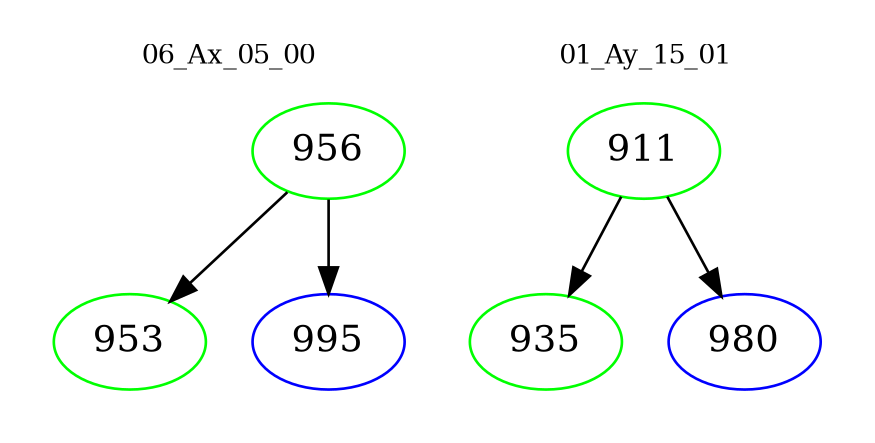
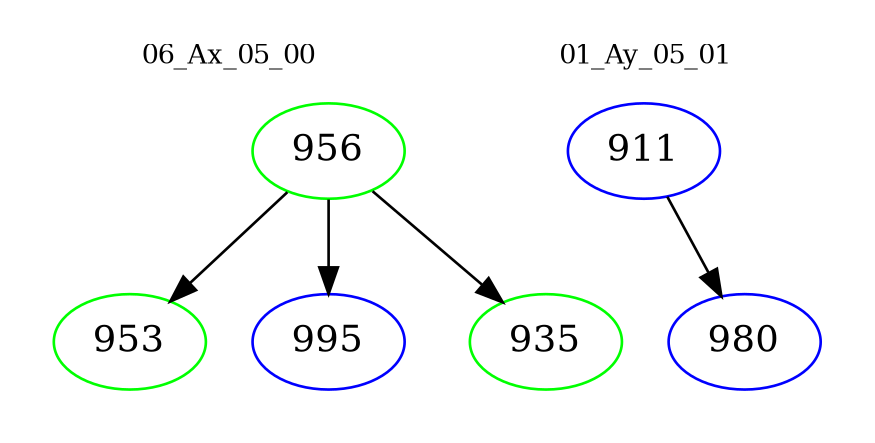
(645, 57) -> (645, 57)
(644, 151) -> (644, 151)
(601, 234) -> (408, 222)
